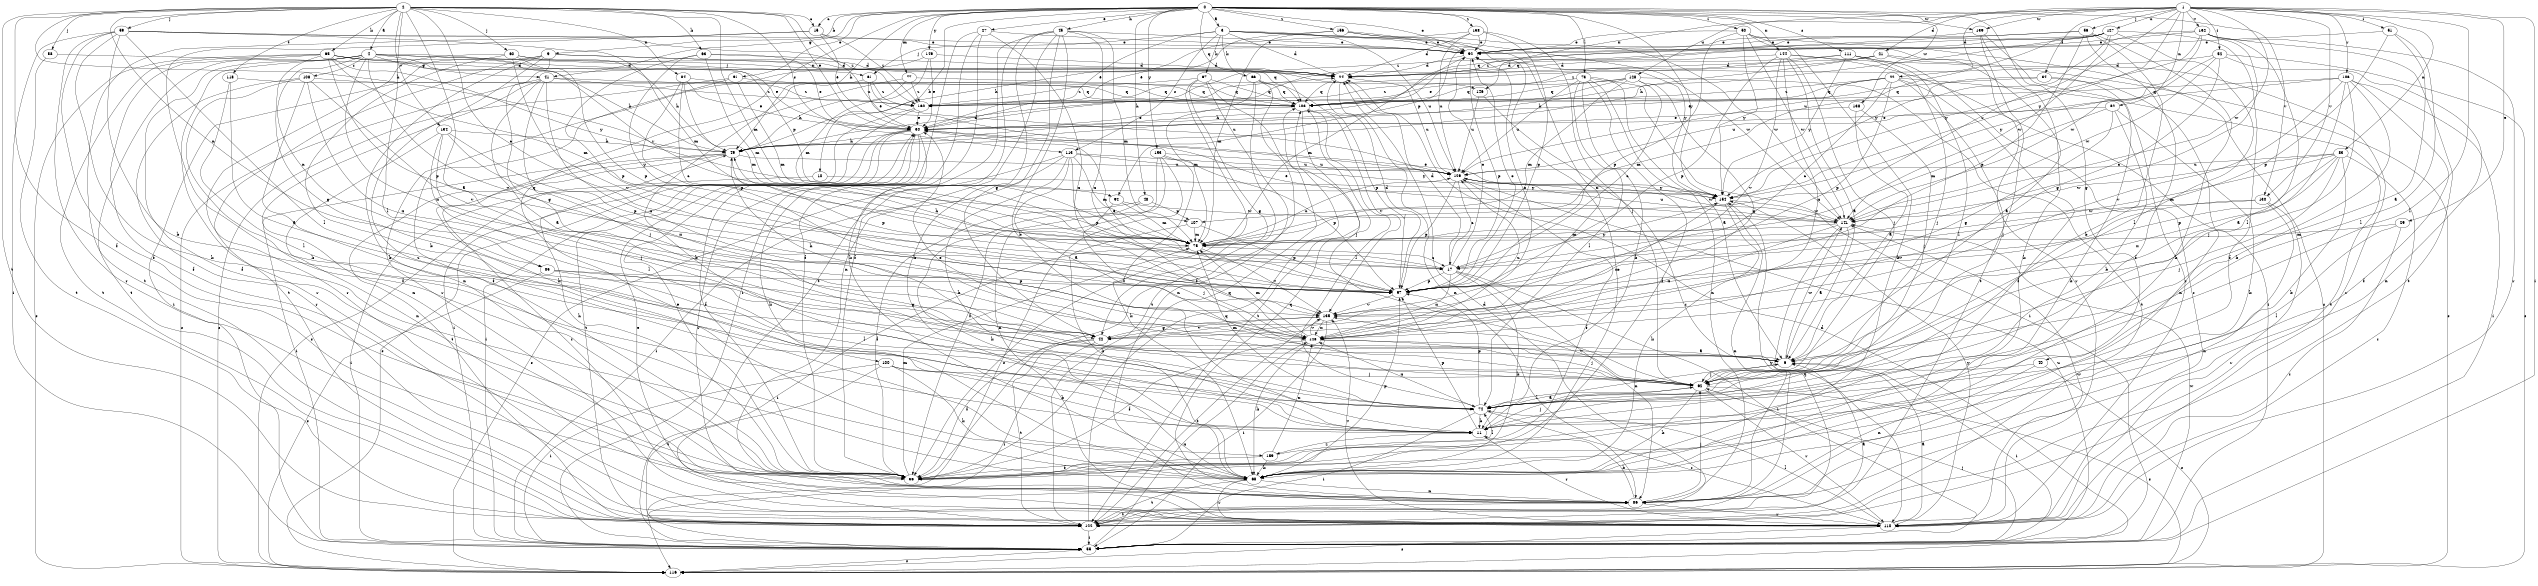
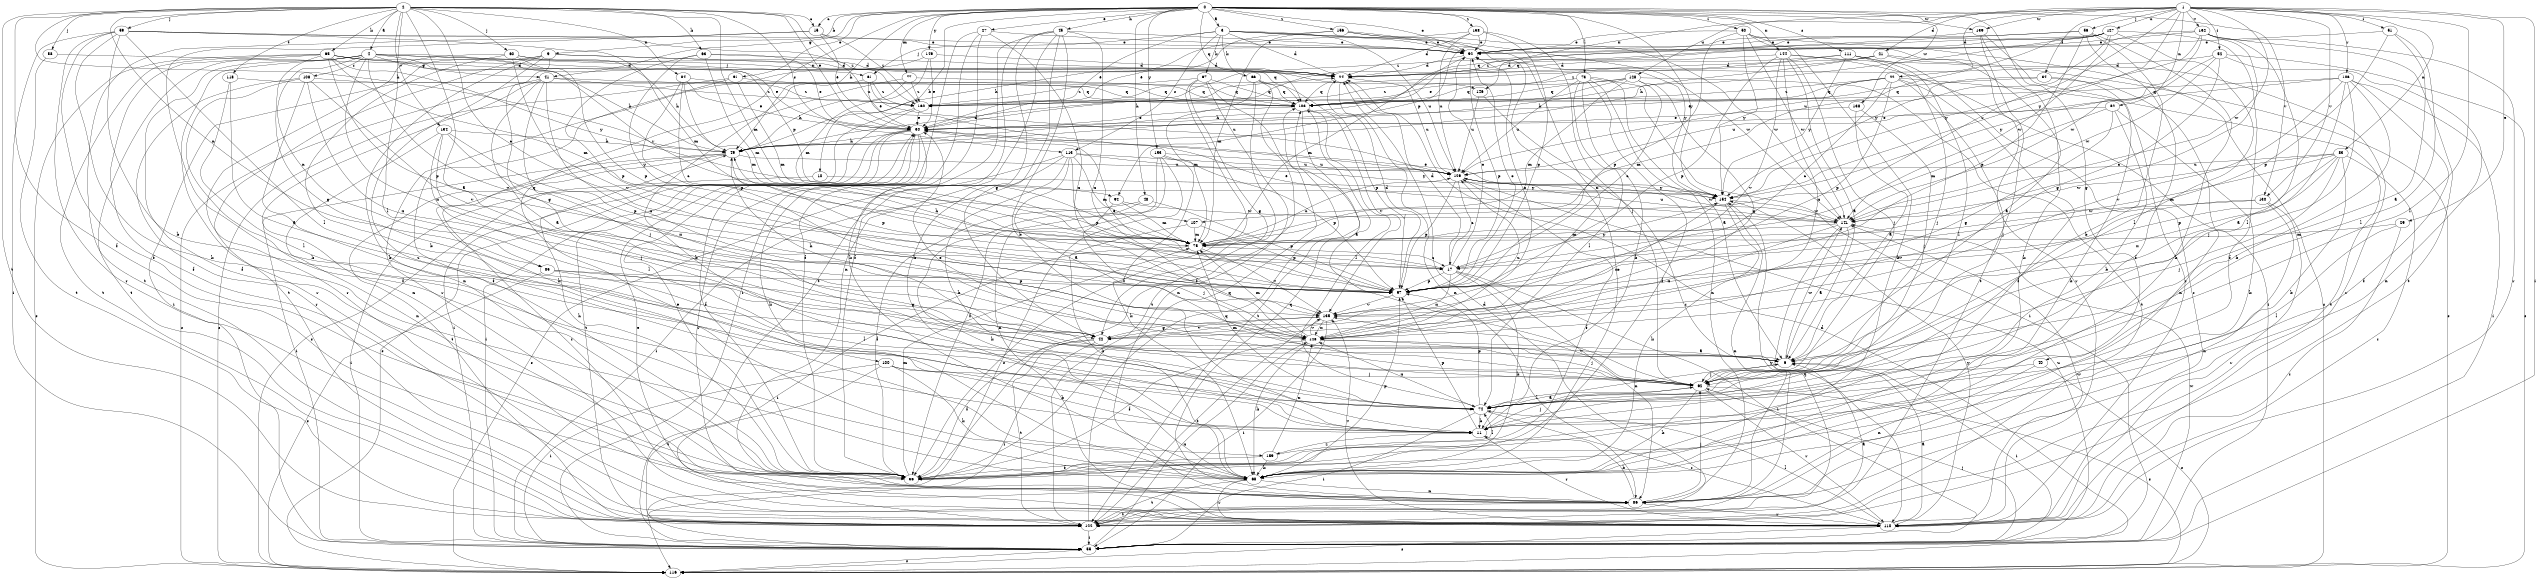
(1123, 135) -> none
(1169, 210) -> (1278, 246)
(1357, 235) -> (1357, 235)
